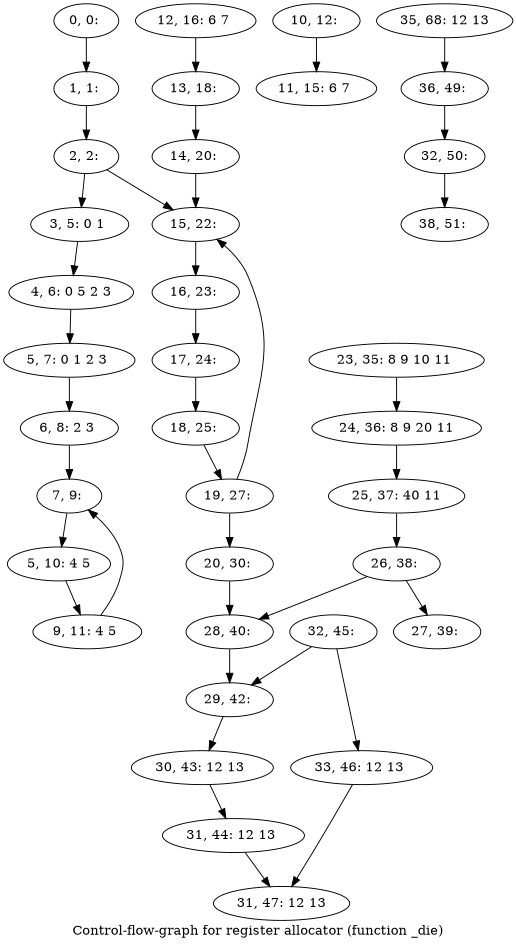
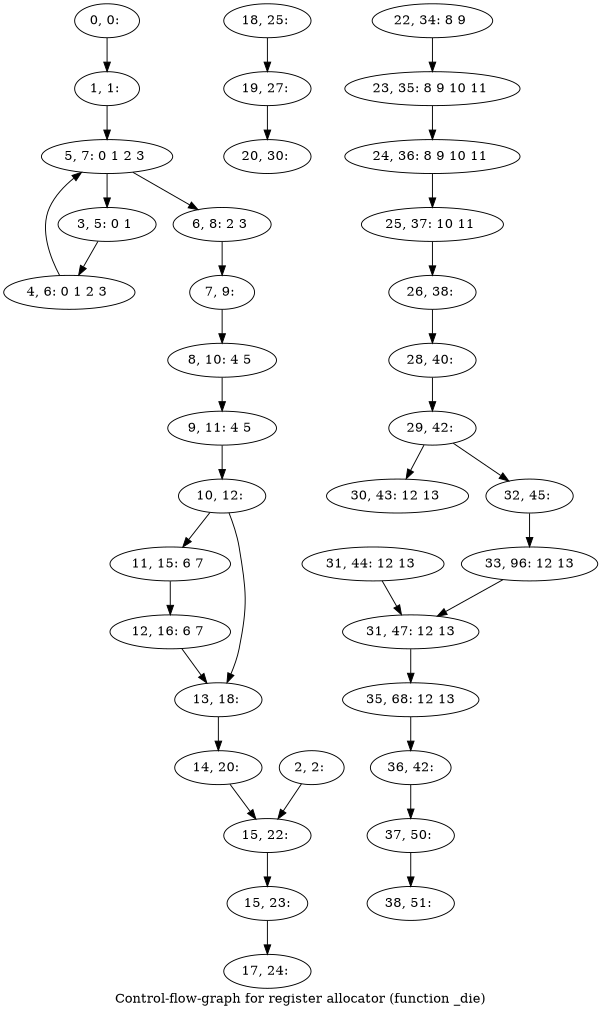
none -> (432, 21)
(445, 89) -> (411, 768)
(86, 118) -> (107, 118)
(445, 157) -> (411, 836)
(83, 186) -> (107, 186)
(71, 292) -> (69, 292)
(196, 292) -> (267, 903)
(263, 359) -> none
(196, 390) -> none
(397, 428) -> (432, 157)
(397, 496) -> (432, 224)
(59, 564) -> (222, 360)
(123, 564) -> (222, 457)
none -> (170, 593)
(230, 593) -> none
none -> (245, 593)
(437, 632) -> none
none -> (411, 661)
(286, 663) -> (477, 459)
(362, 768) -> (530, 564)
(216, 797) -> none
